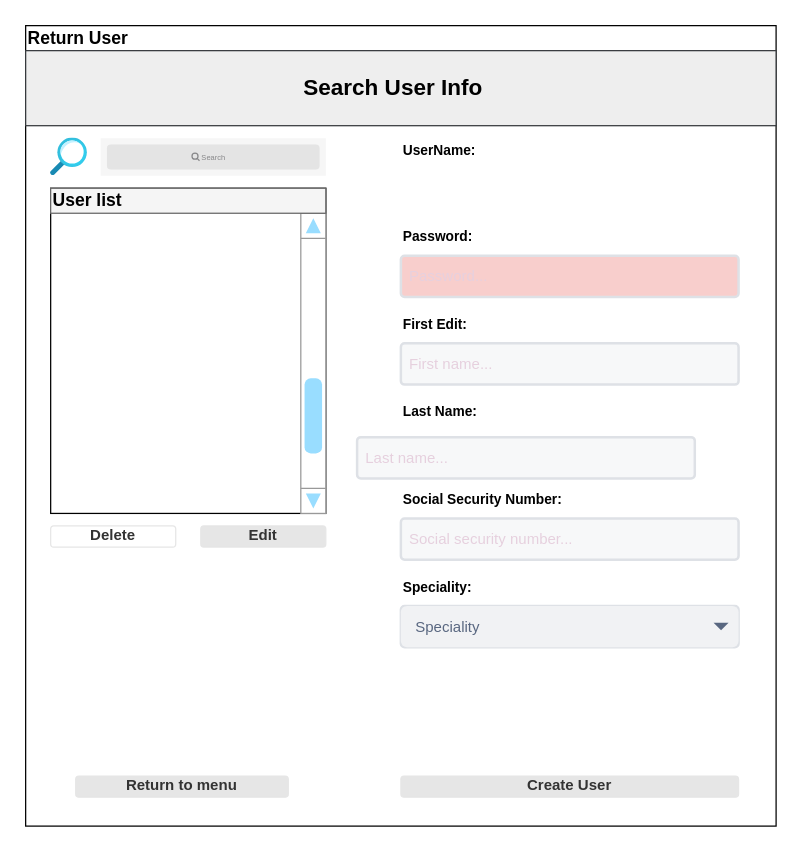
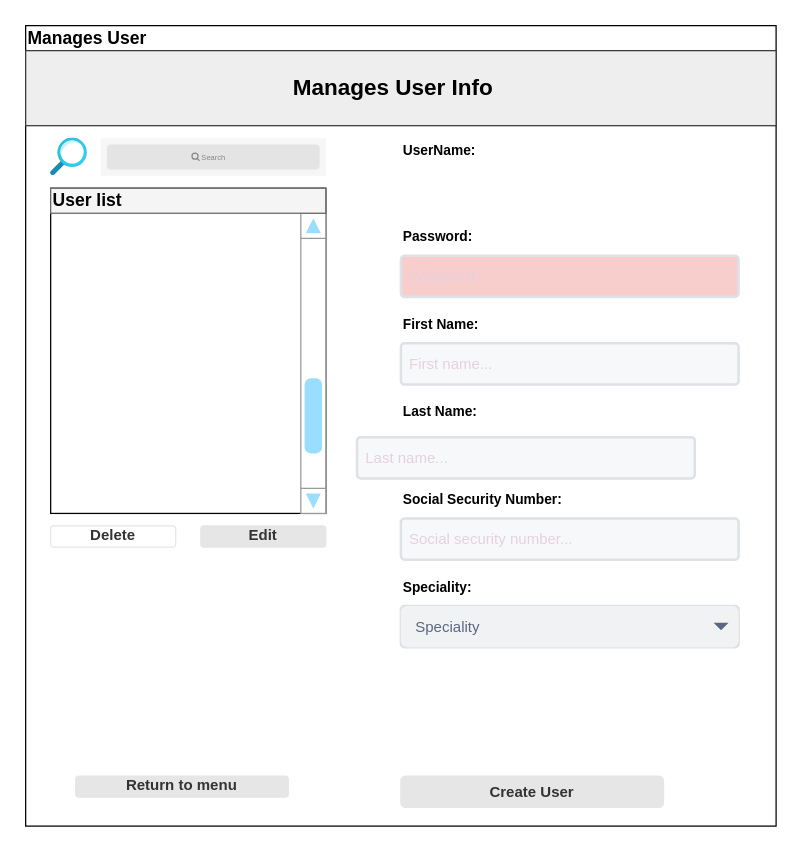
(72, 38) -> (77, 38)
(393, 88) -> (393, 88)
(438, 324) -> (440, 324)
(569, 786) -> (532, 791)
